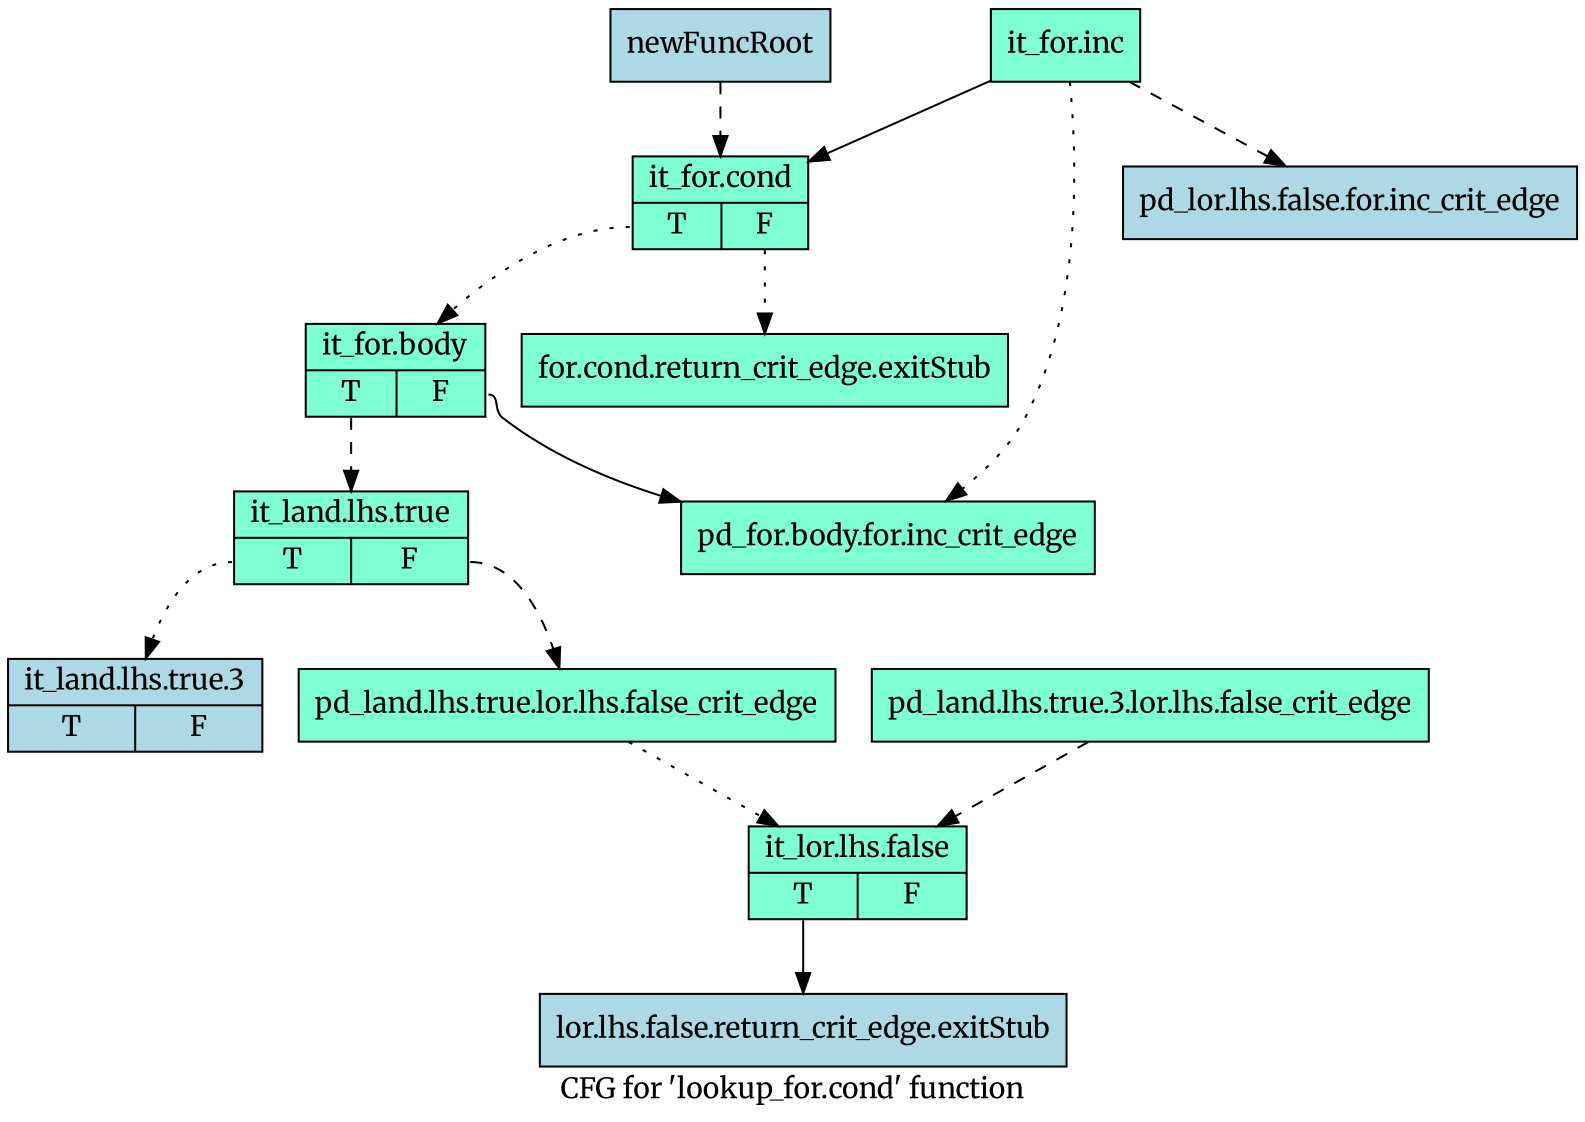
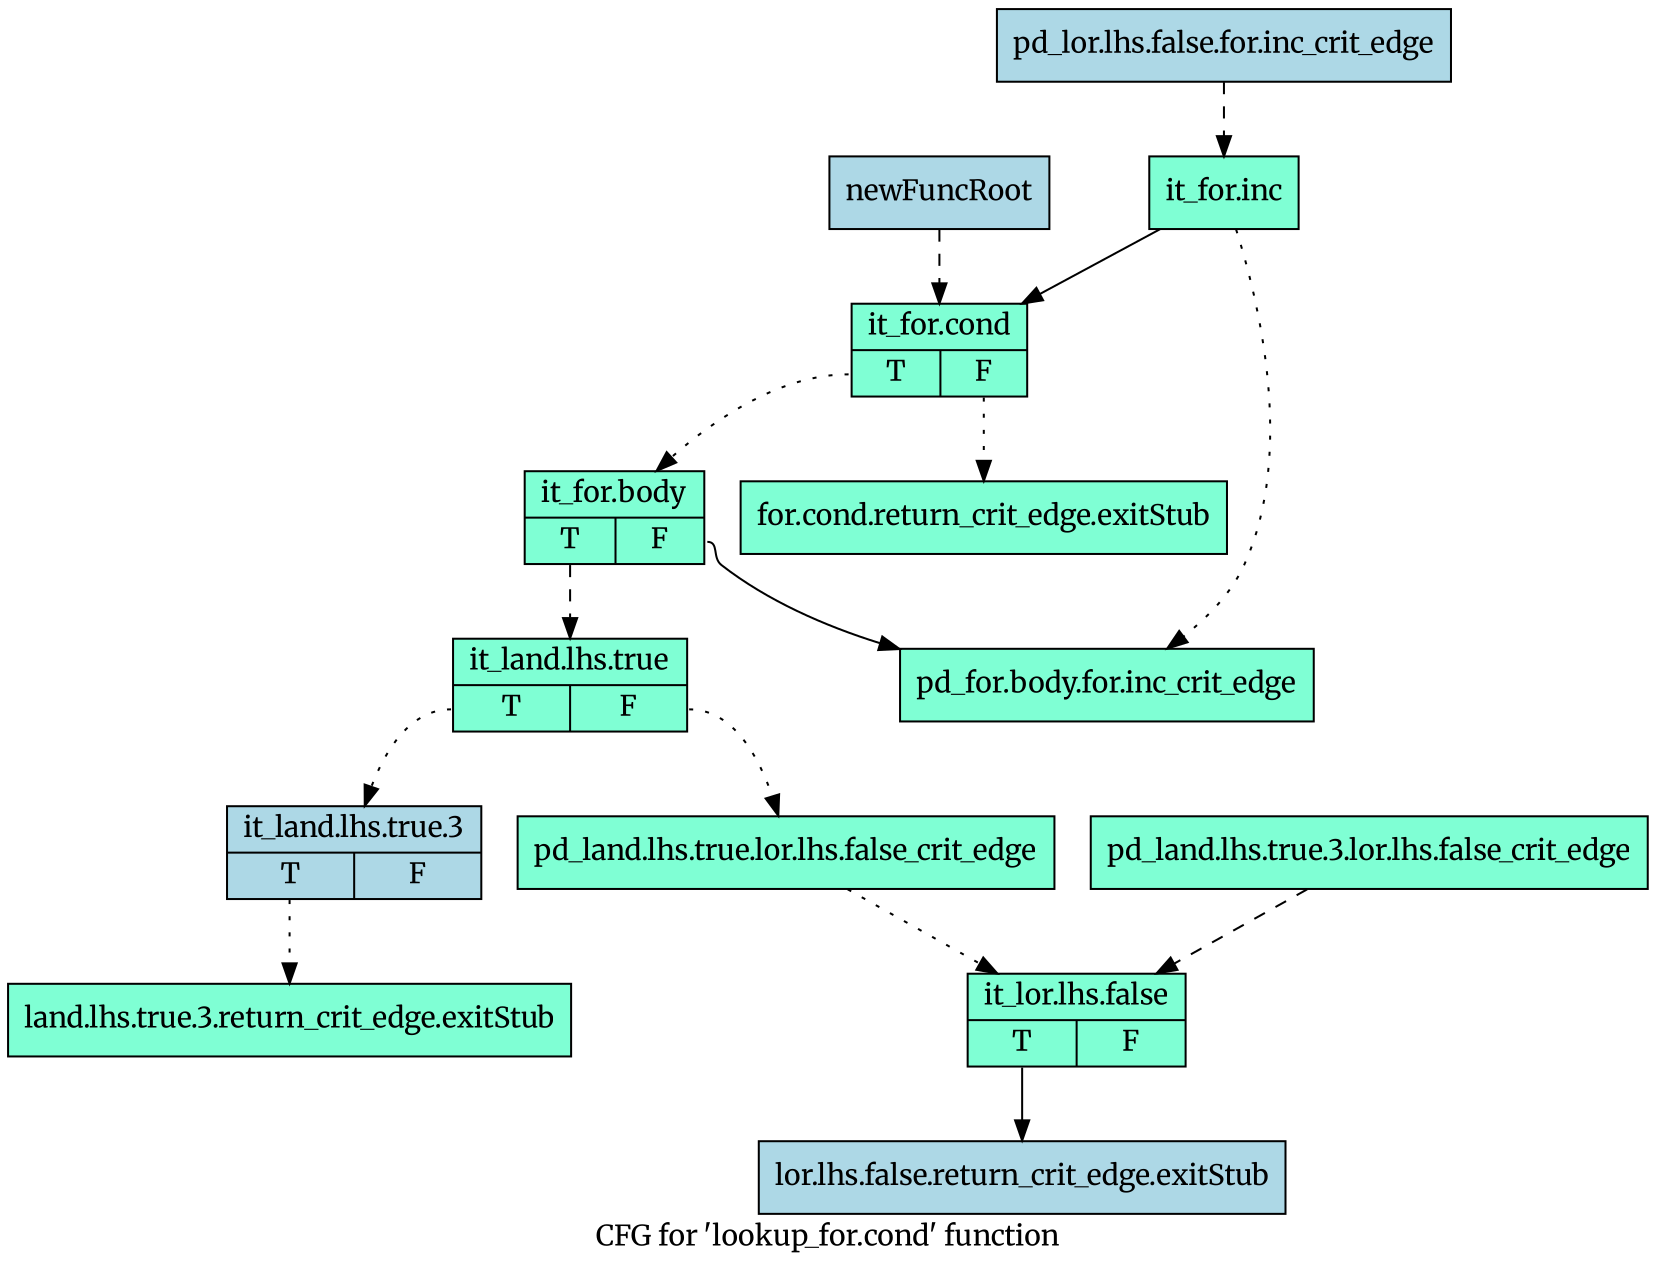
(1198, 119) -> (1224, 109)
(524, 592) -> (743, 740)
none -> (290, 1020)
